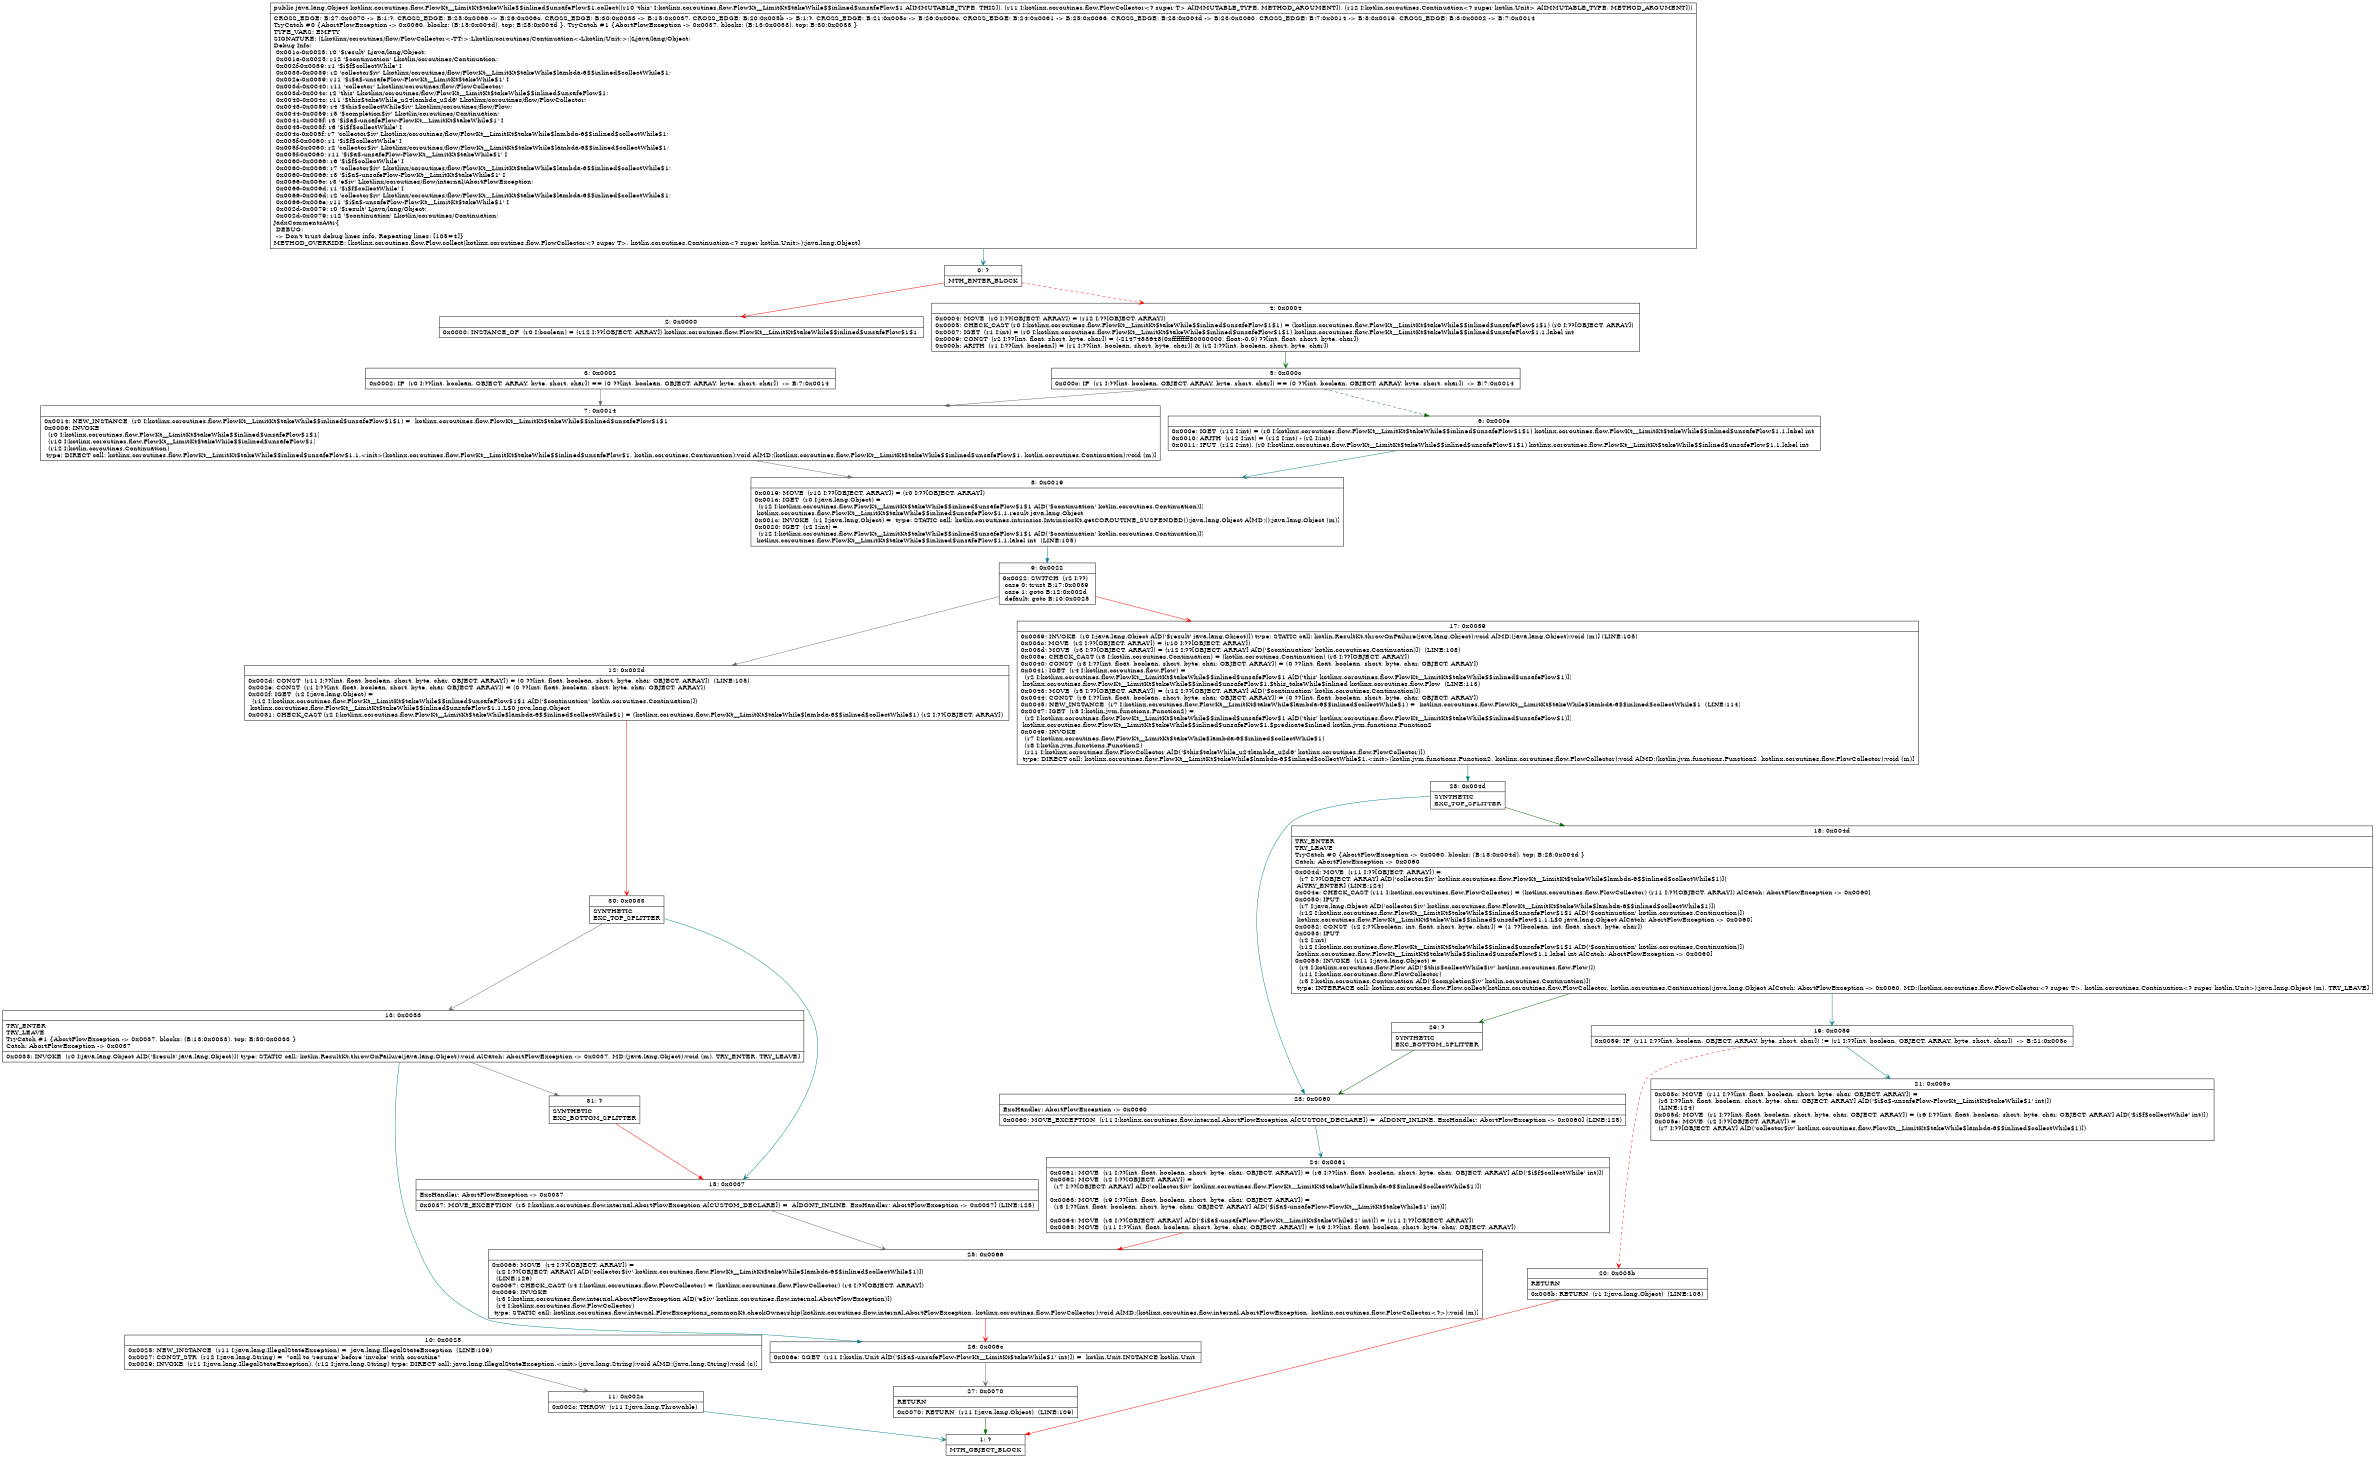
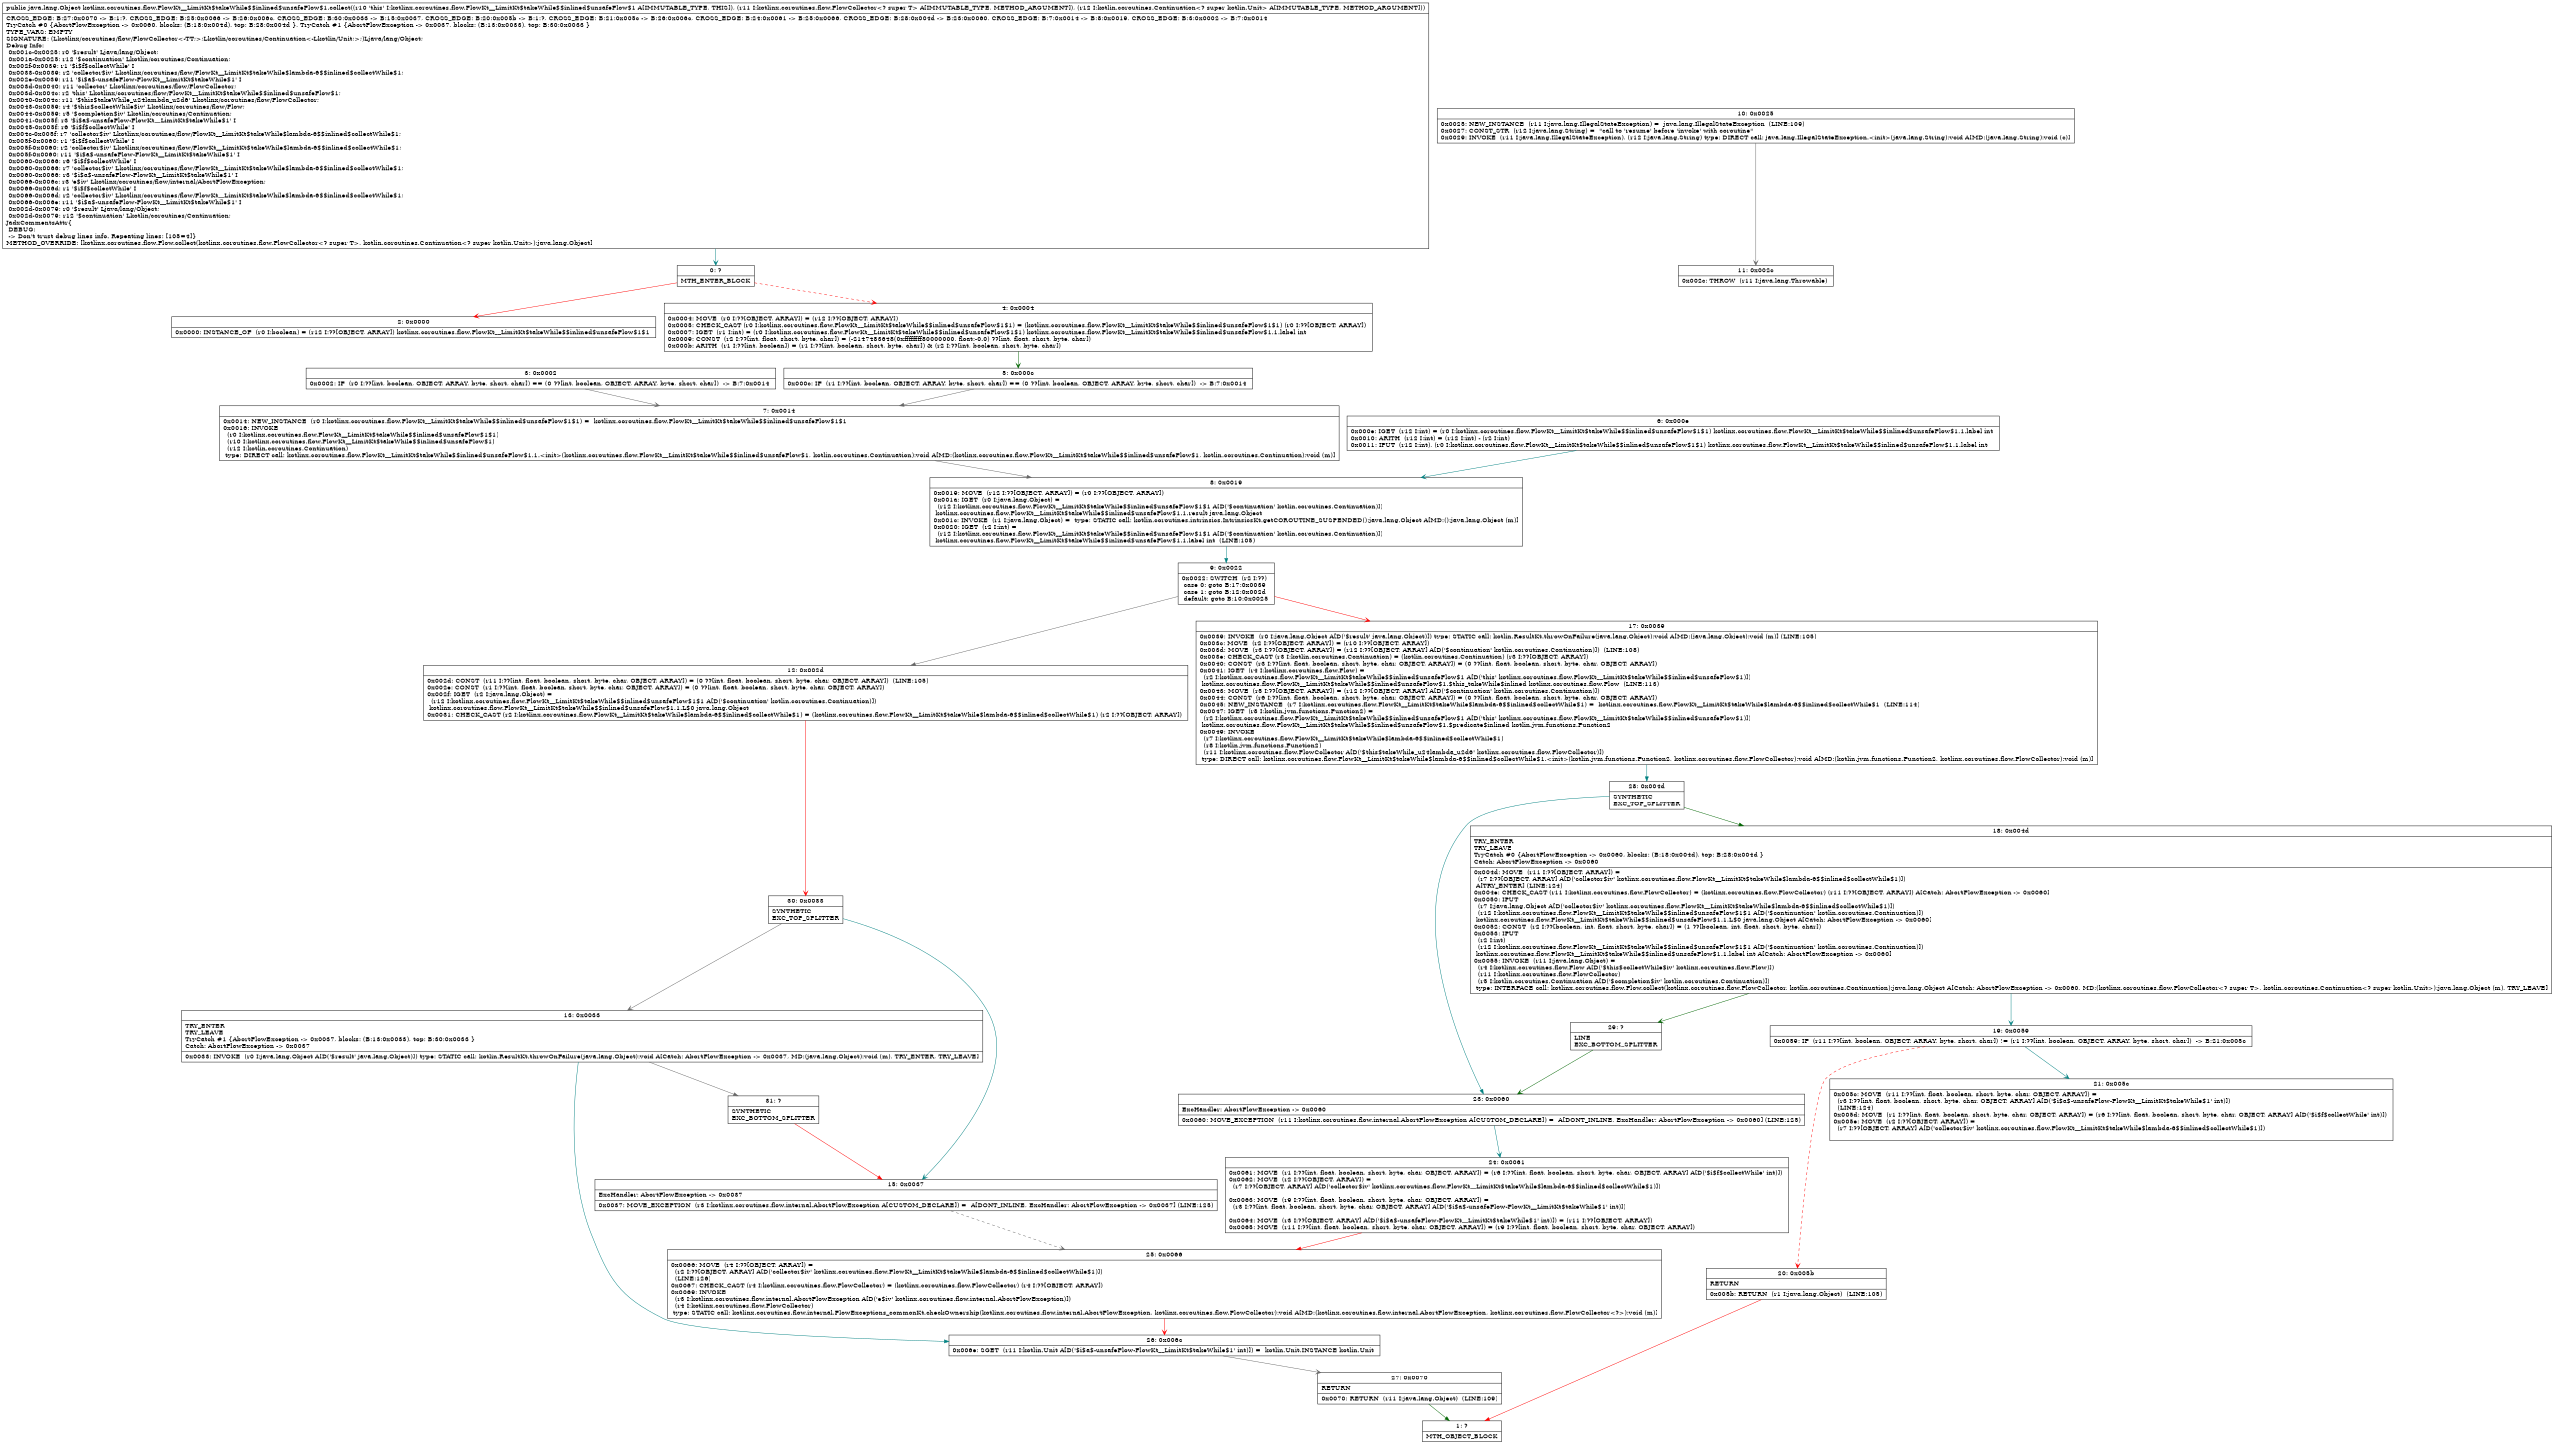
(600, 395) -> (620, 397)
(1375, 402) -> none
(74, 428) -> (253, 428)
(1046, 585) -> (1224, 585)
(1415, 1038) -> (1583, 1038)
(827, 1229) -> (1006, 1229)
(822, 1425) -> none
